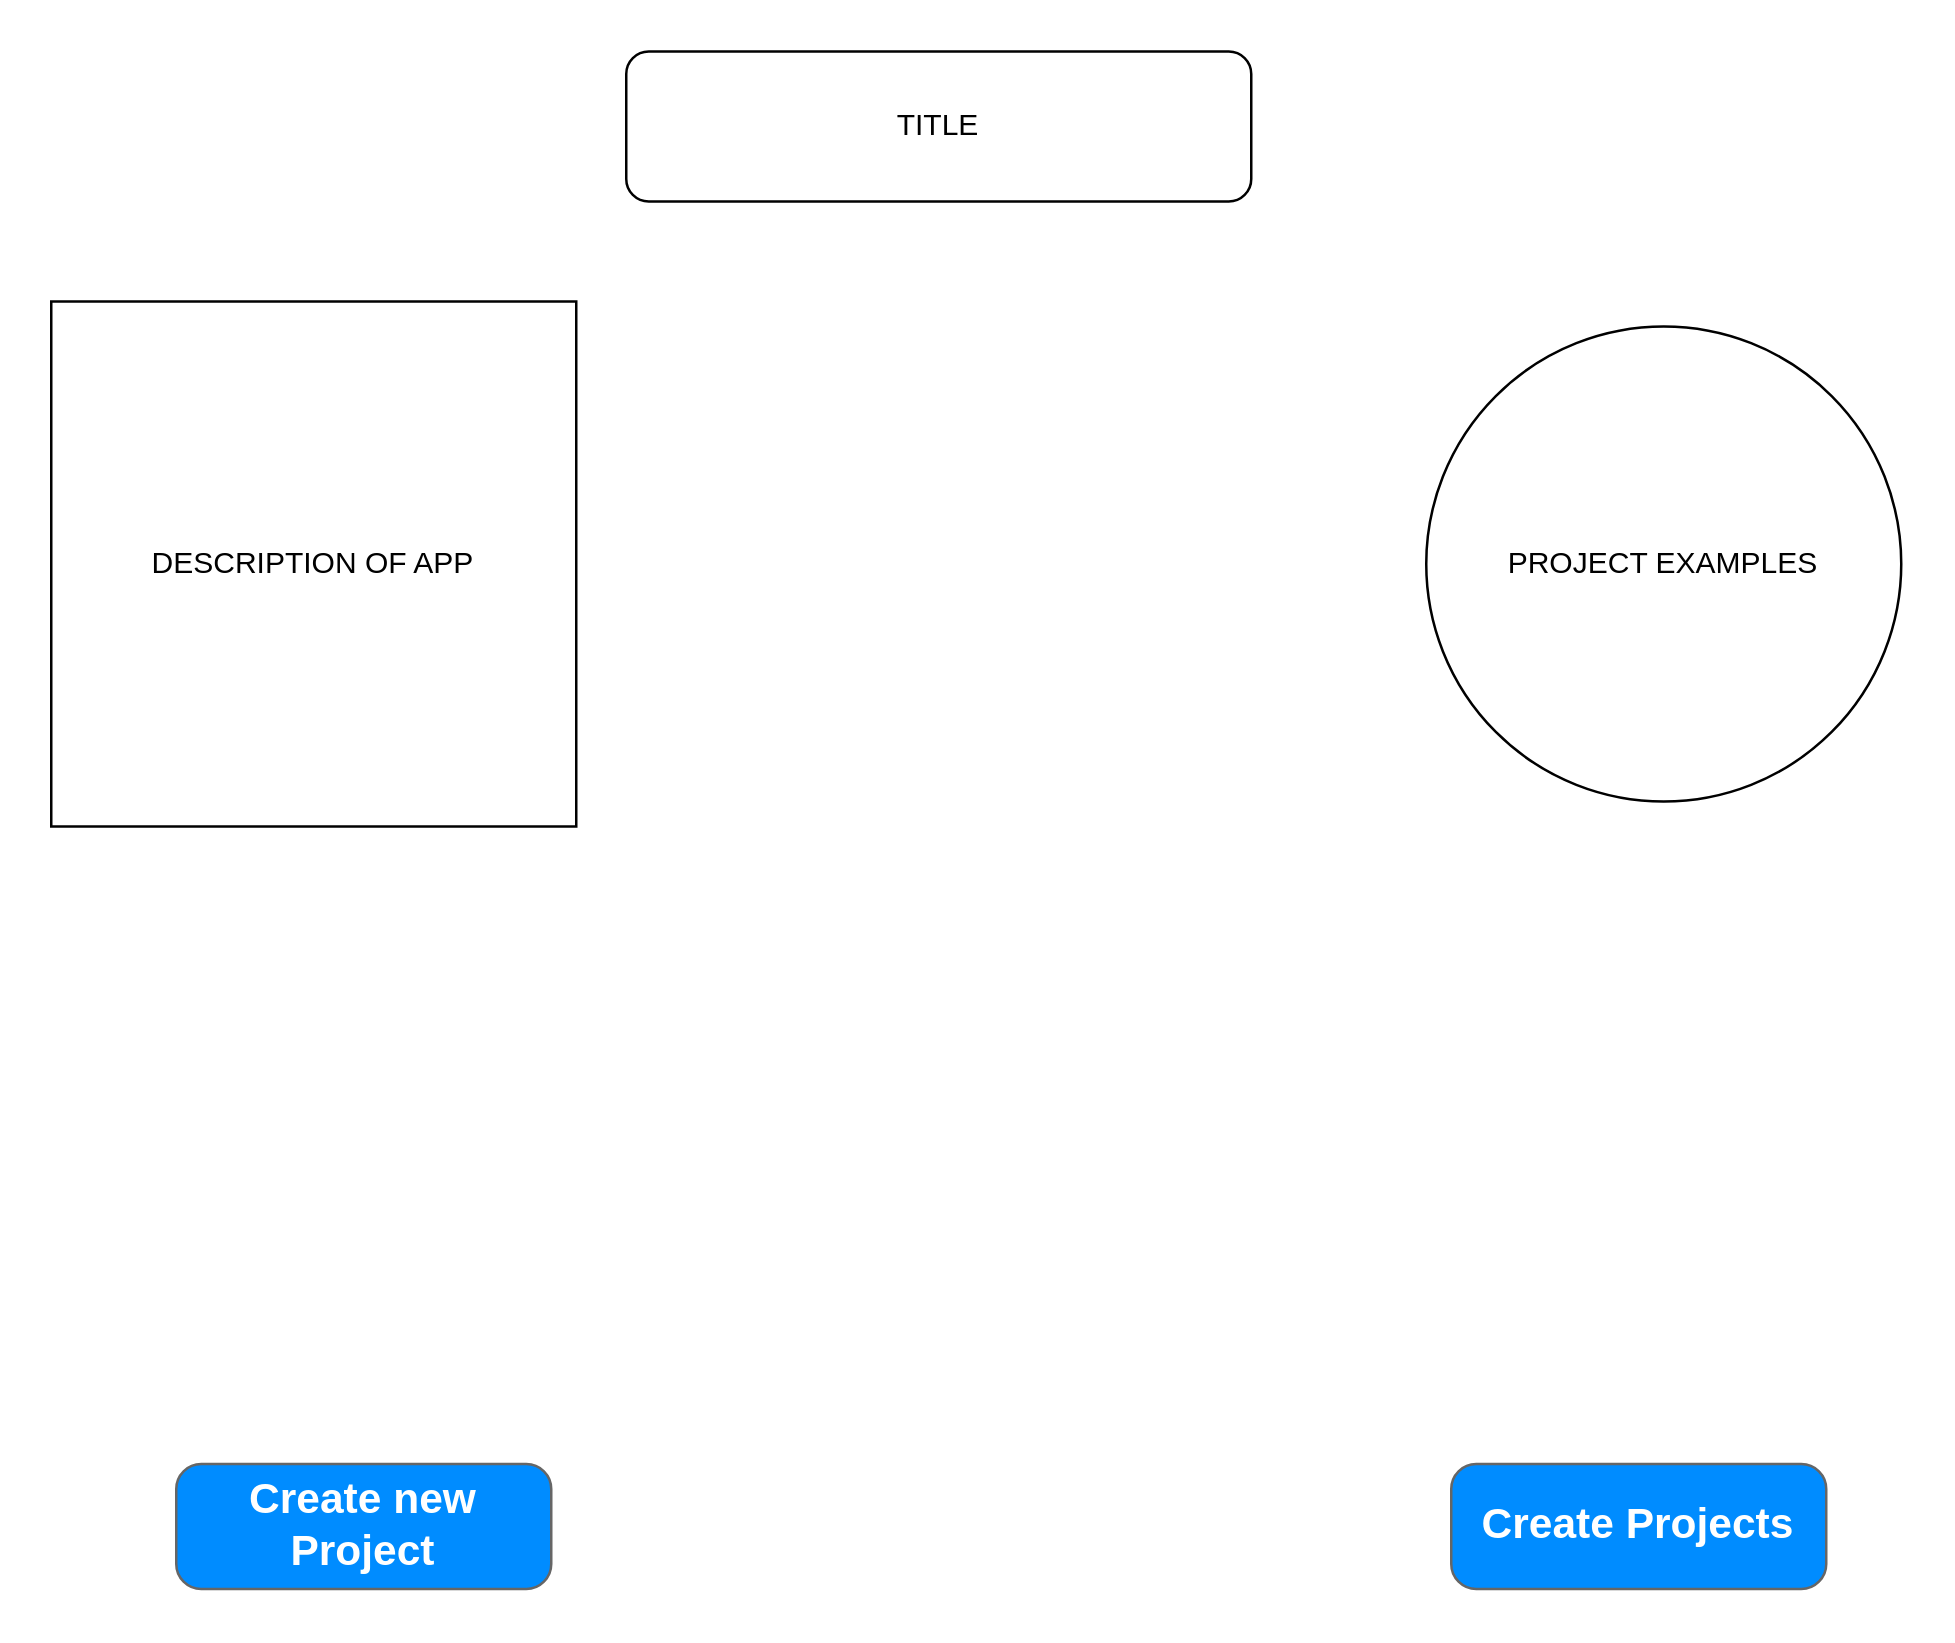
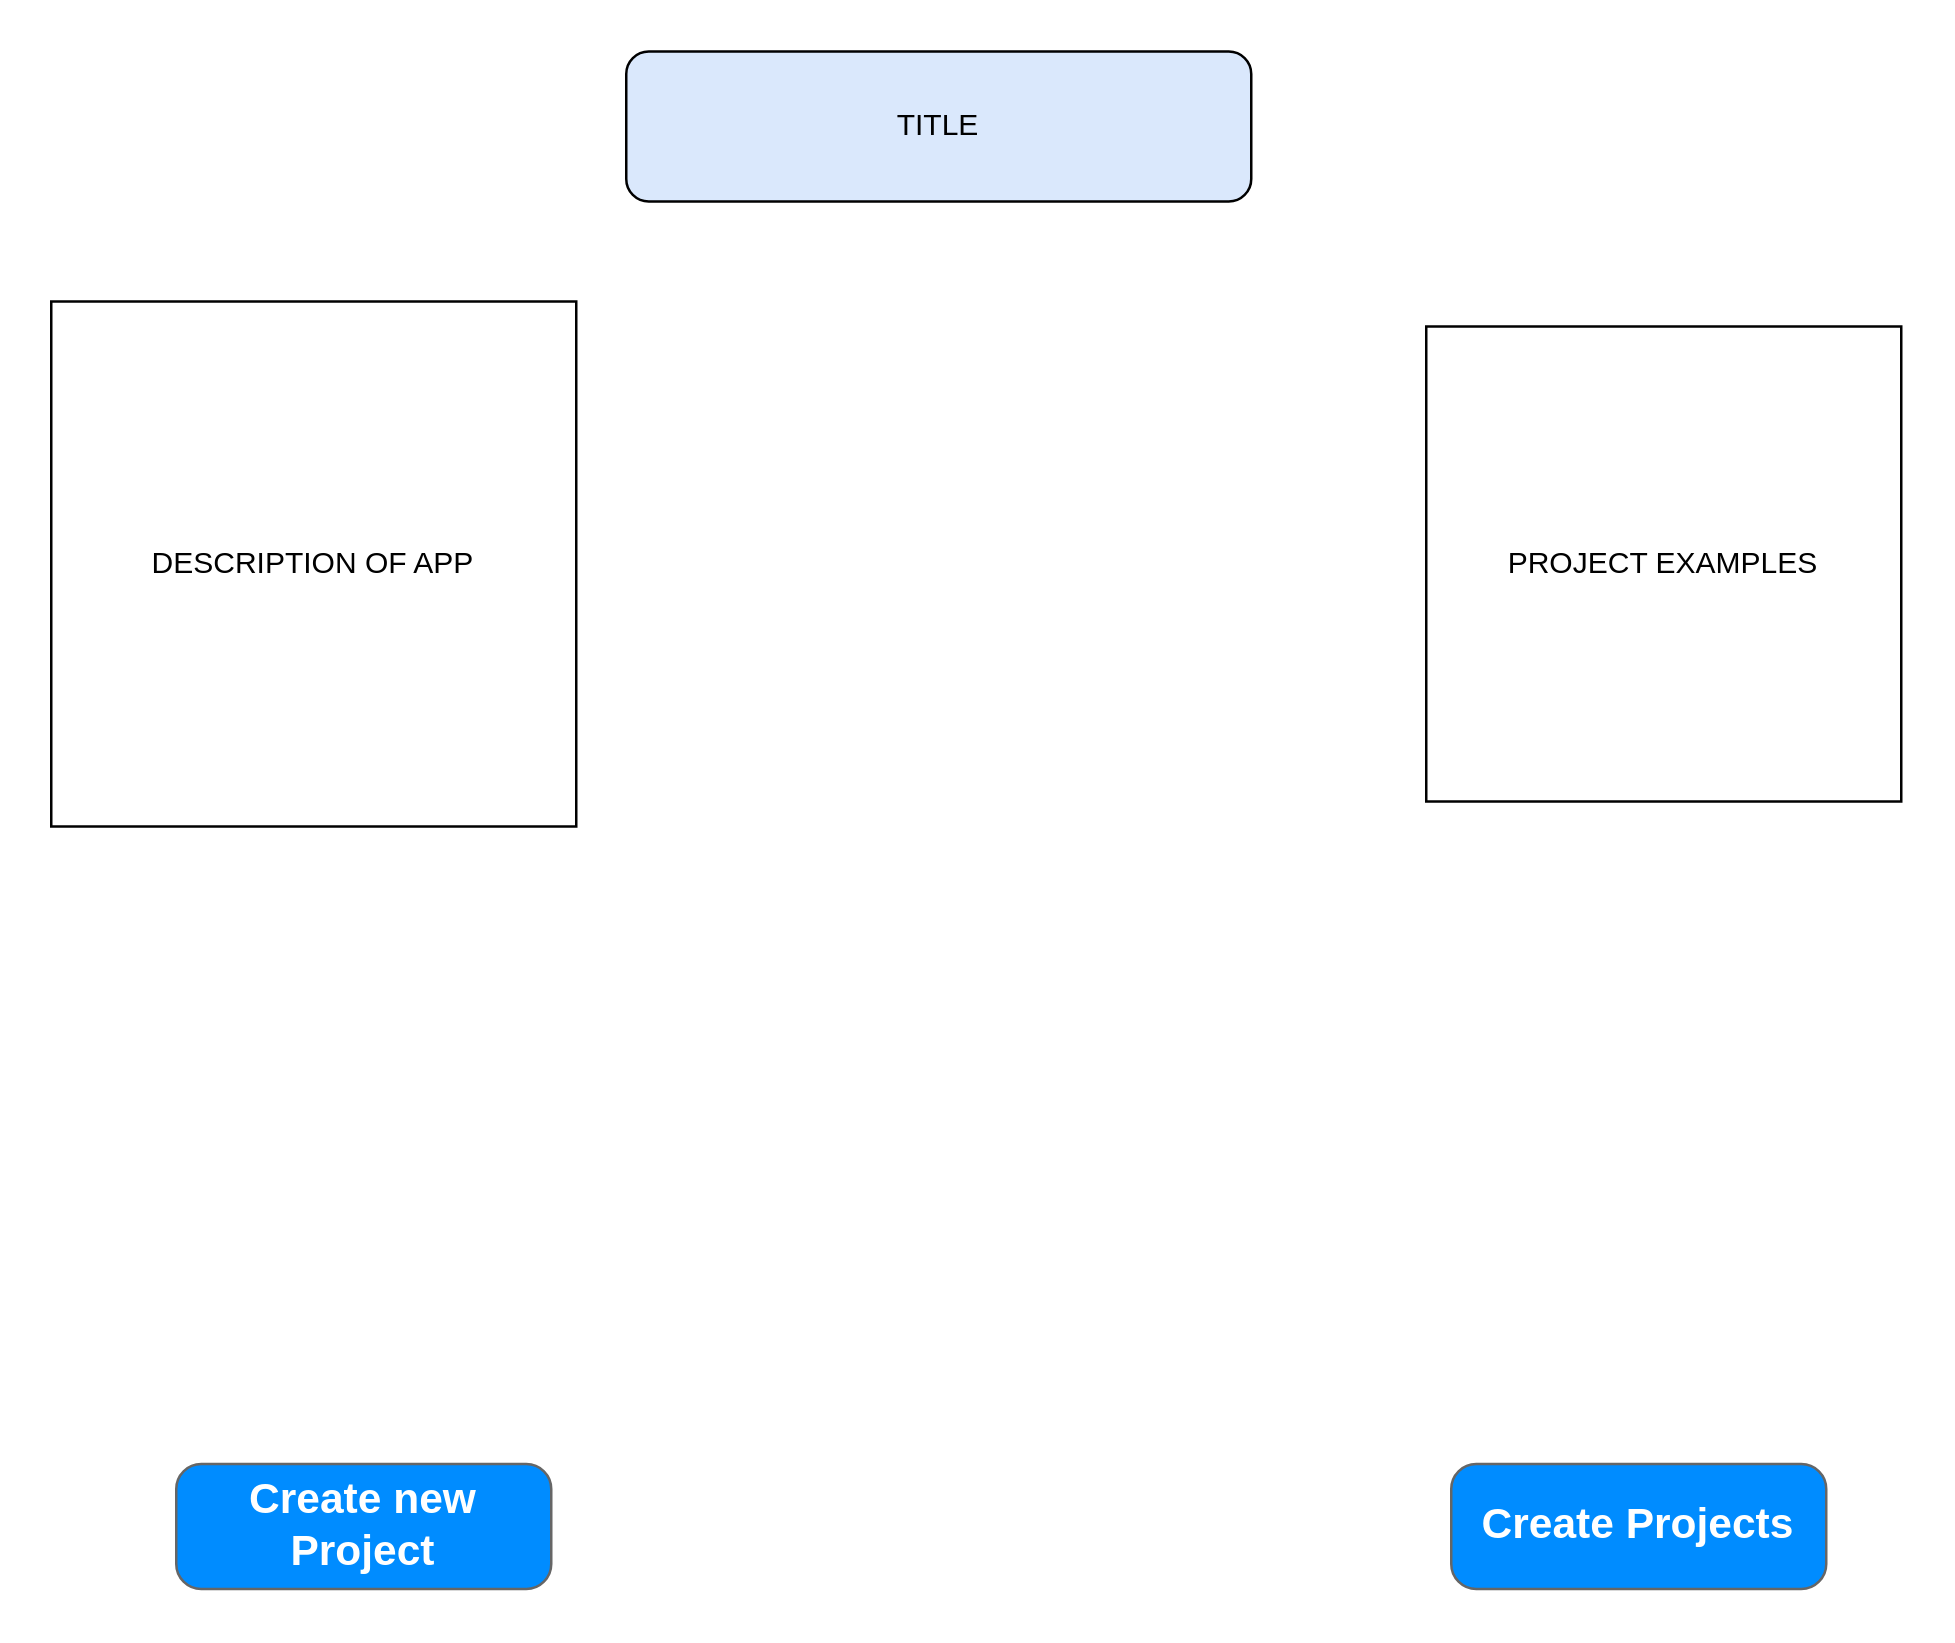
(939, 126) -> (939, 126)
(1664, 564) -> (1664, 564)
